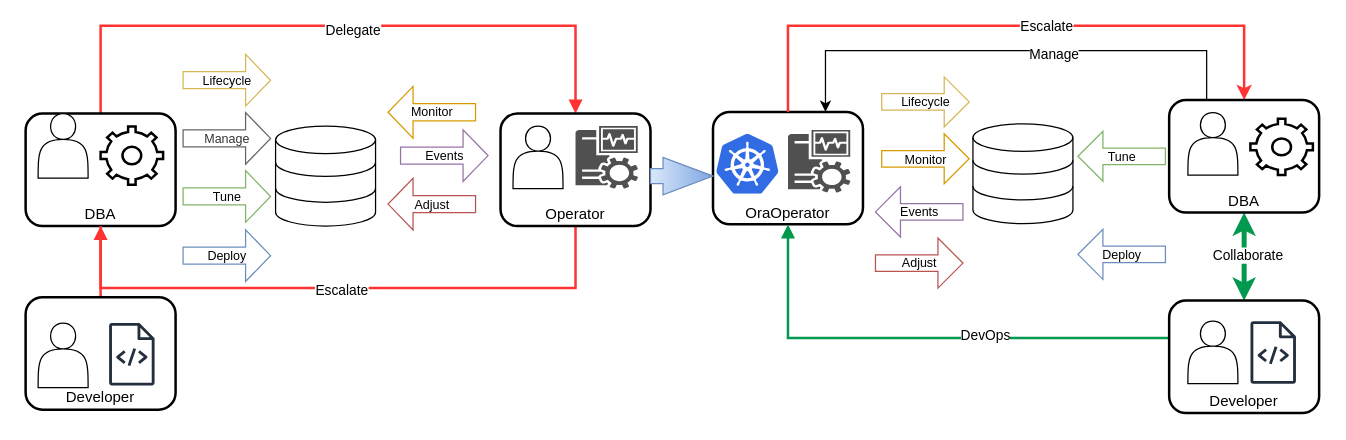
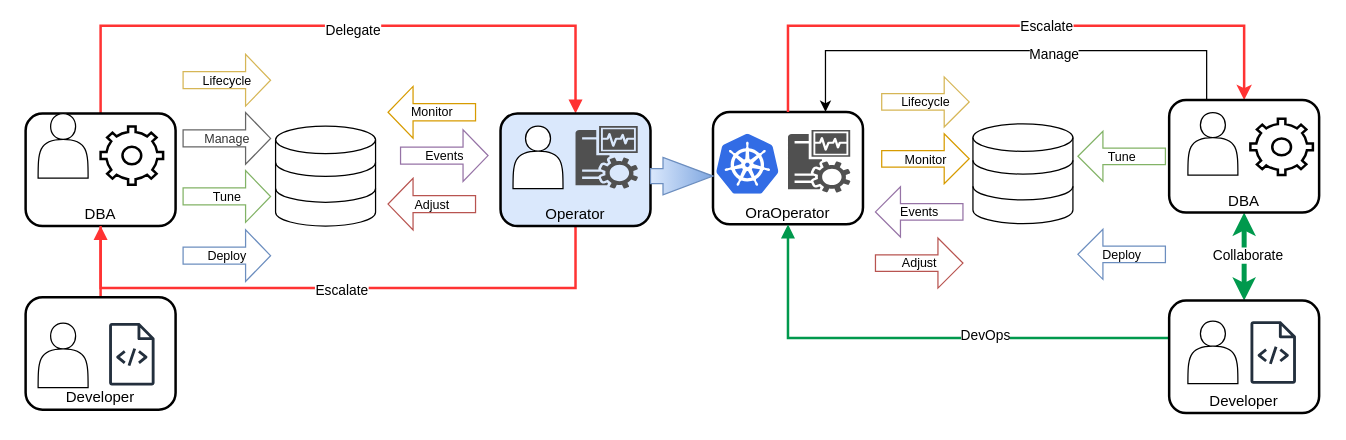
(576, 213) -> (576, 213)
